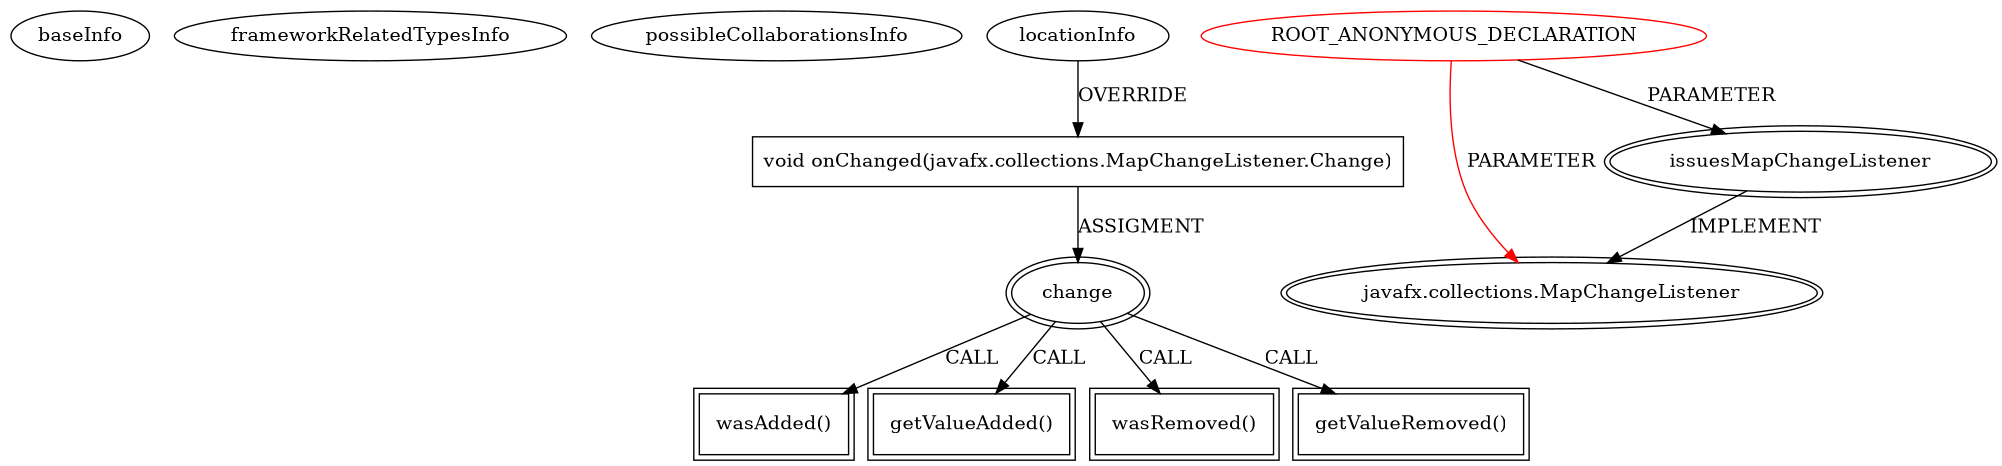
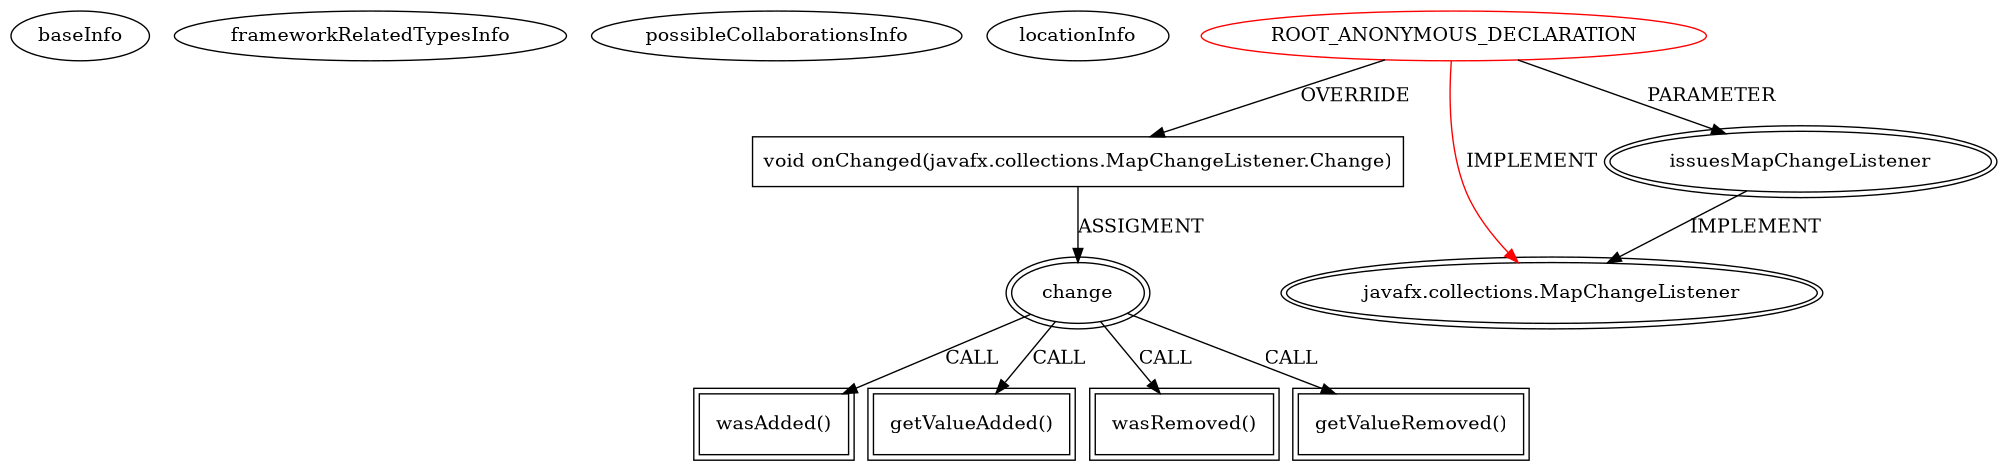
(1078, 92) -> (1274, 96)
(1532, 162) -> (1532, 162)
